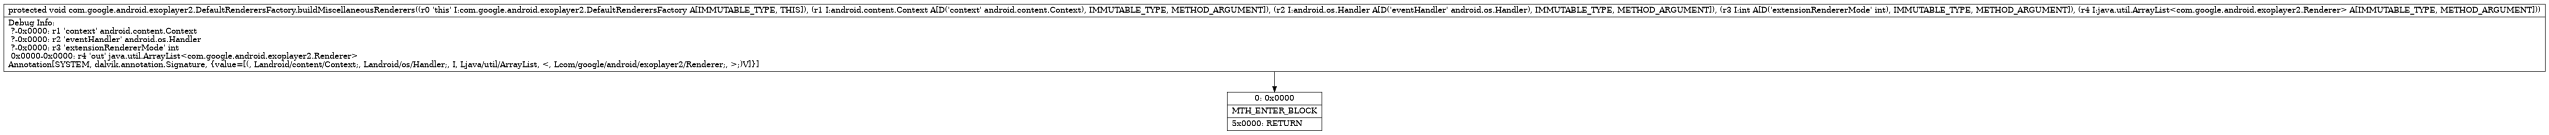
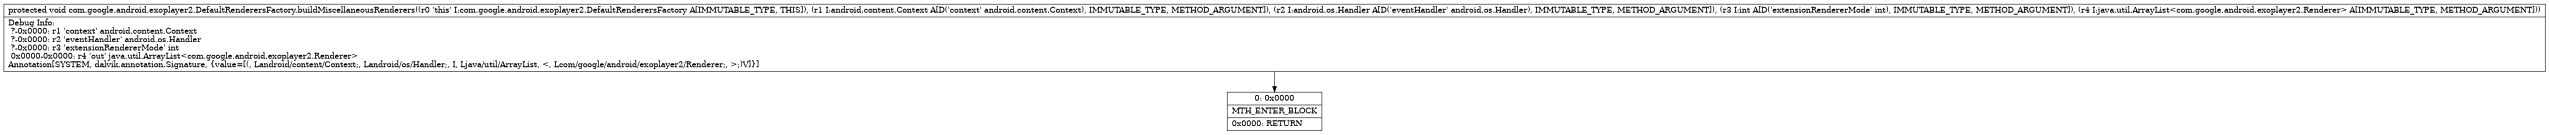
(1271, 124) -> (1271, 124)
